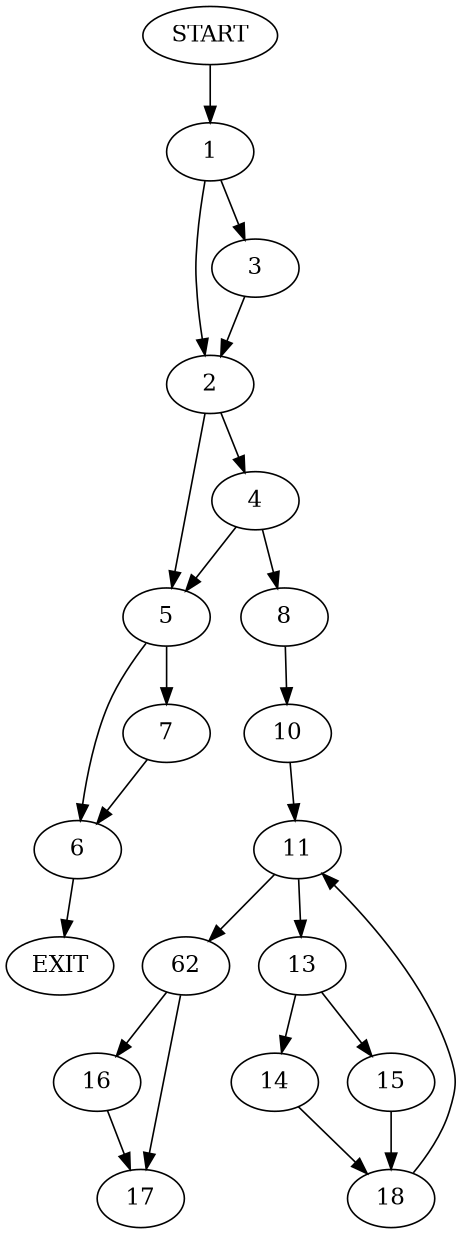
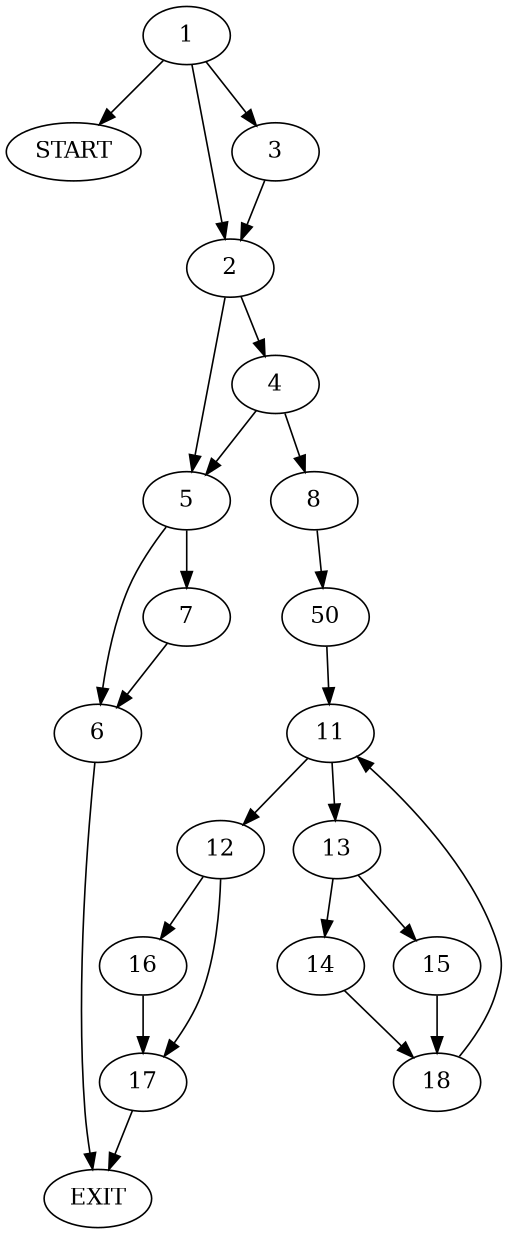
(210, 86) -> (137, 87)
(288, 733) -> (326, 617)
(186, 966) -> (221, 850)
none -> (124, 1132)
